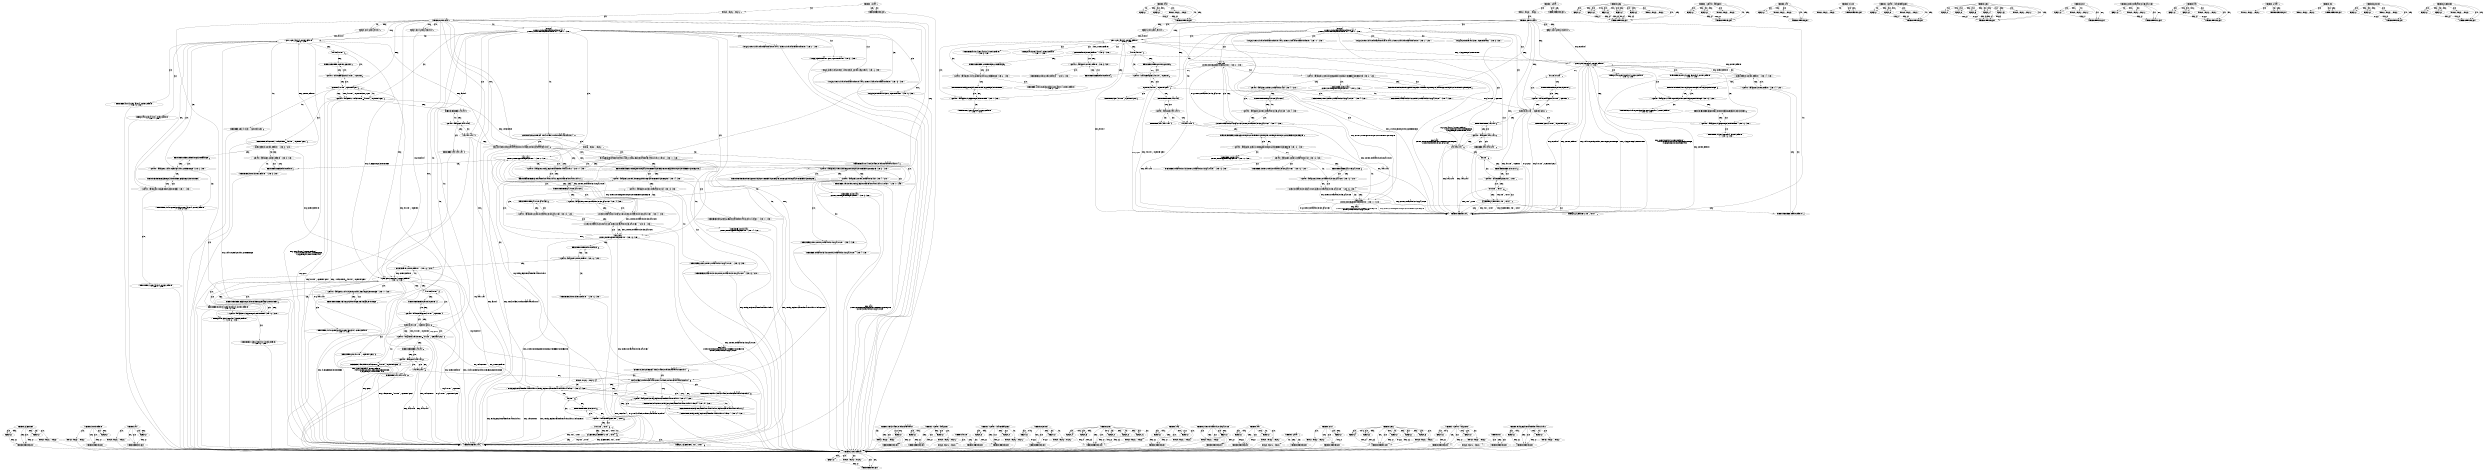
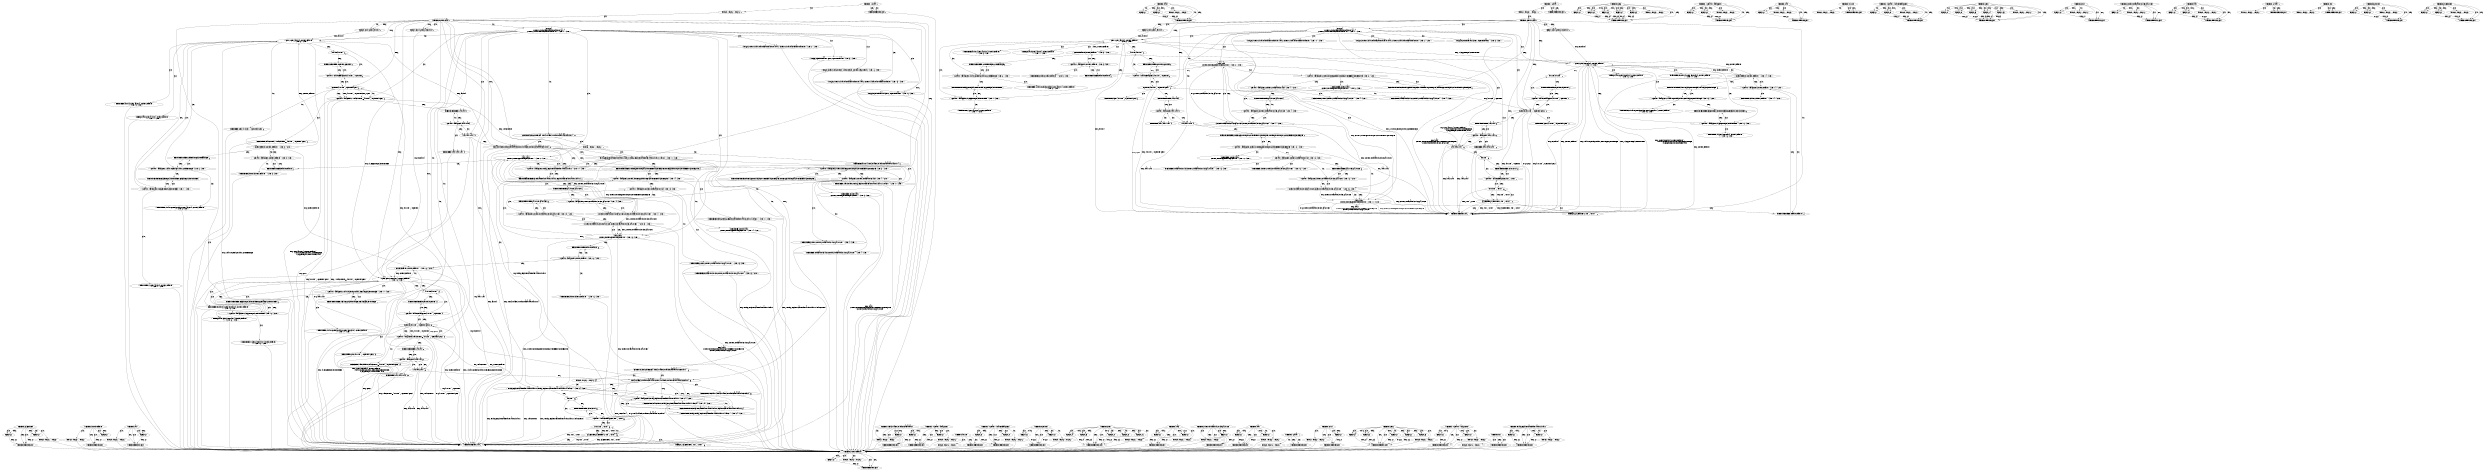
none -> (1761, 99)
